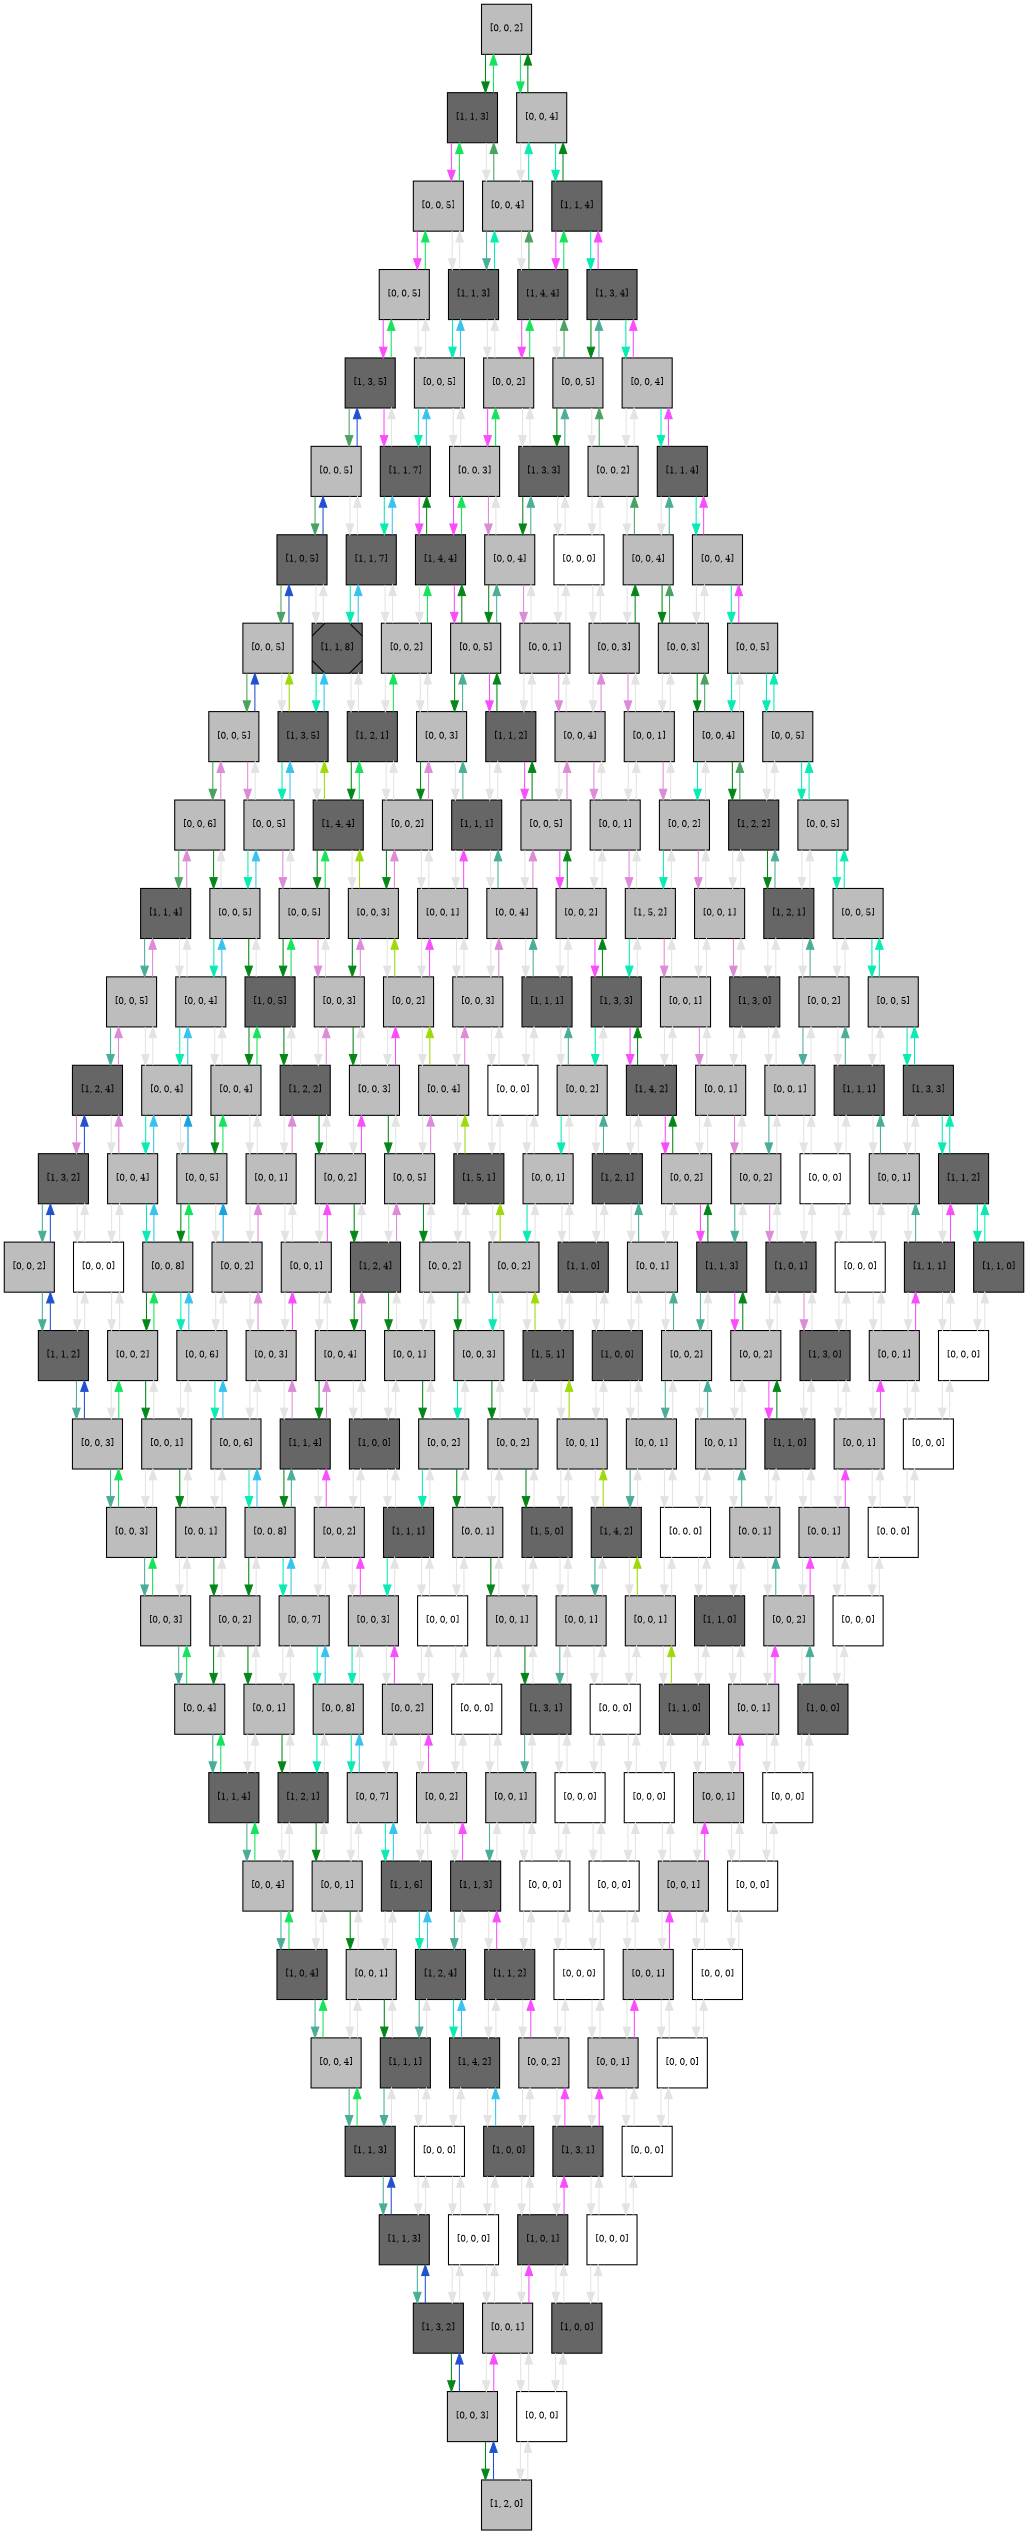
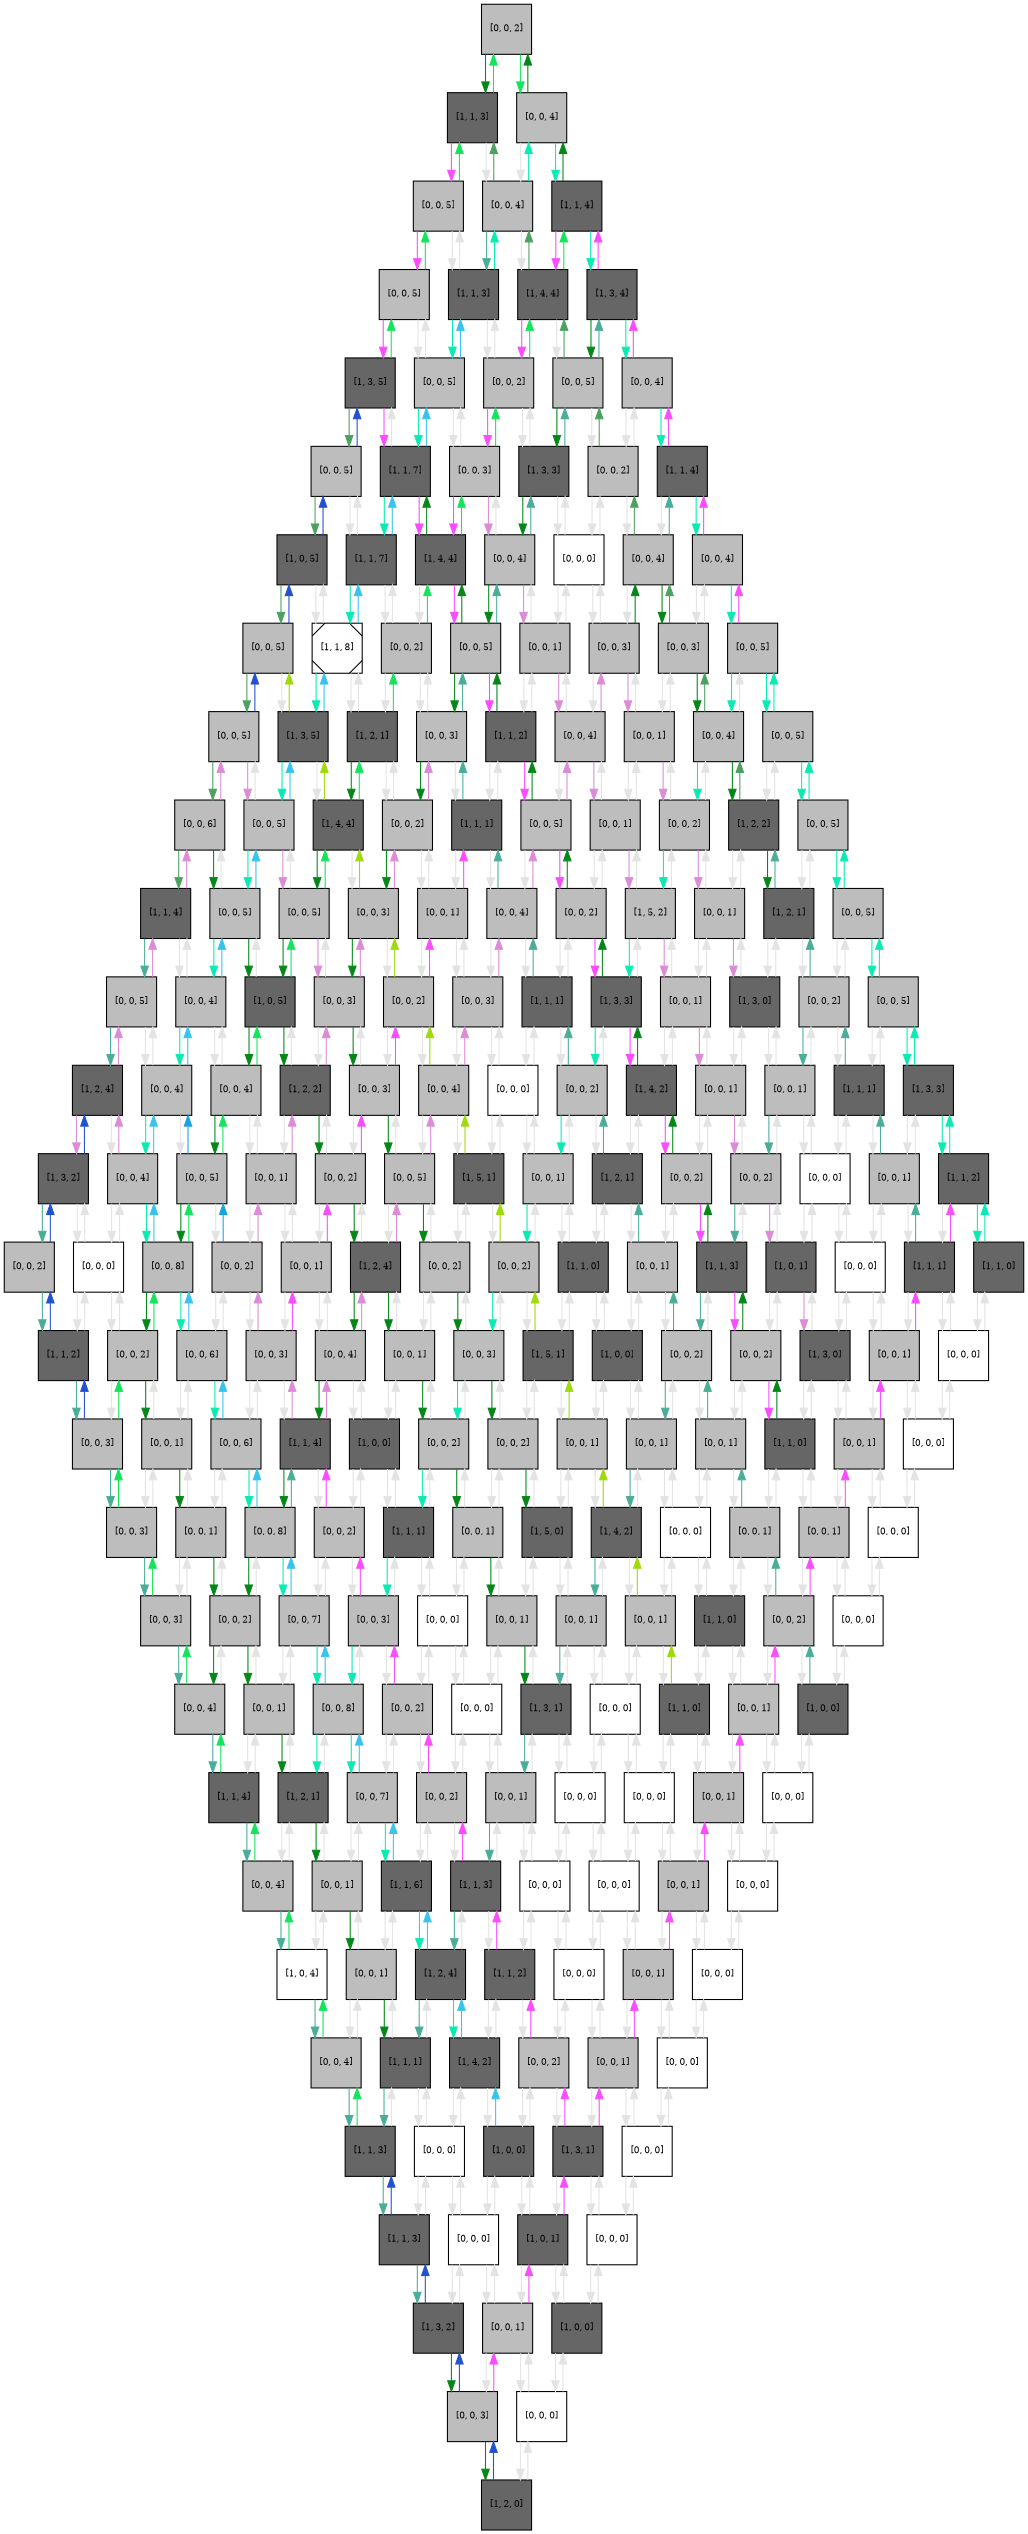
(337, 648) -> (337, 648)
(302, 1974) -> (302, 1974)
(507, 2505) -> (507, 2505)
